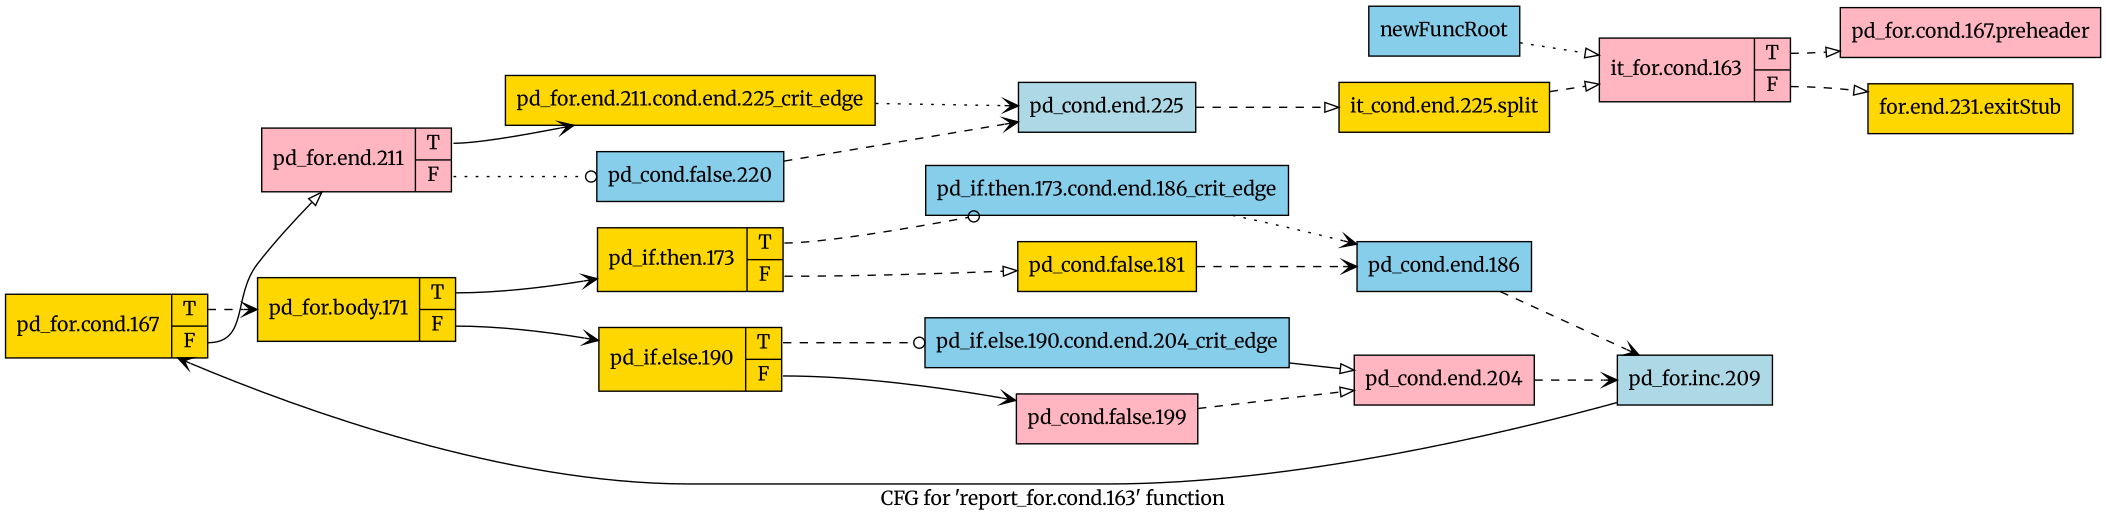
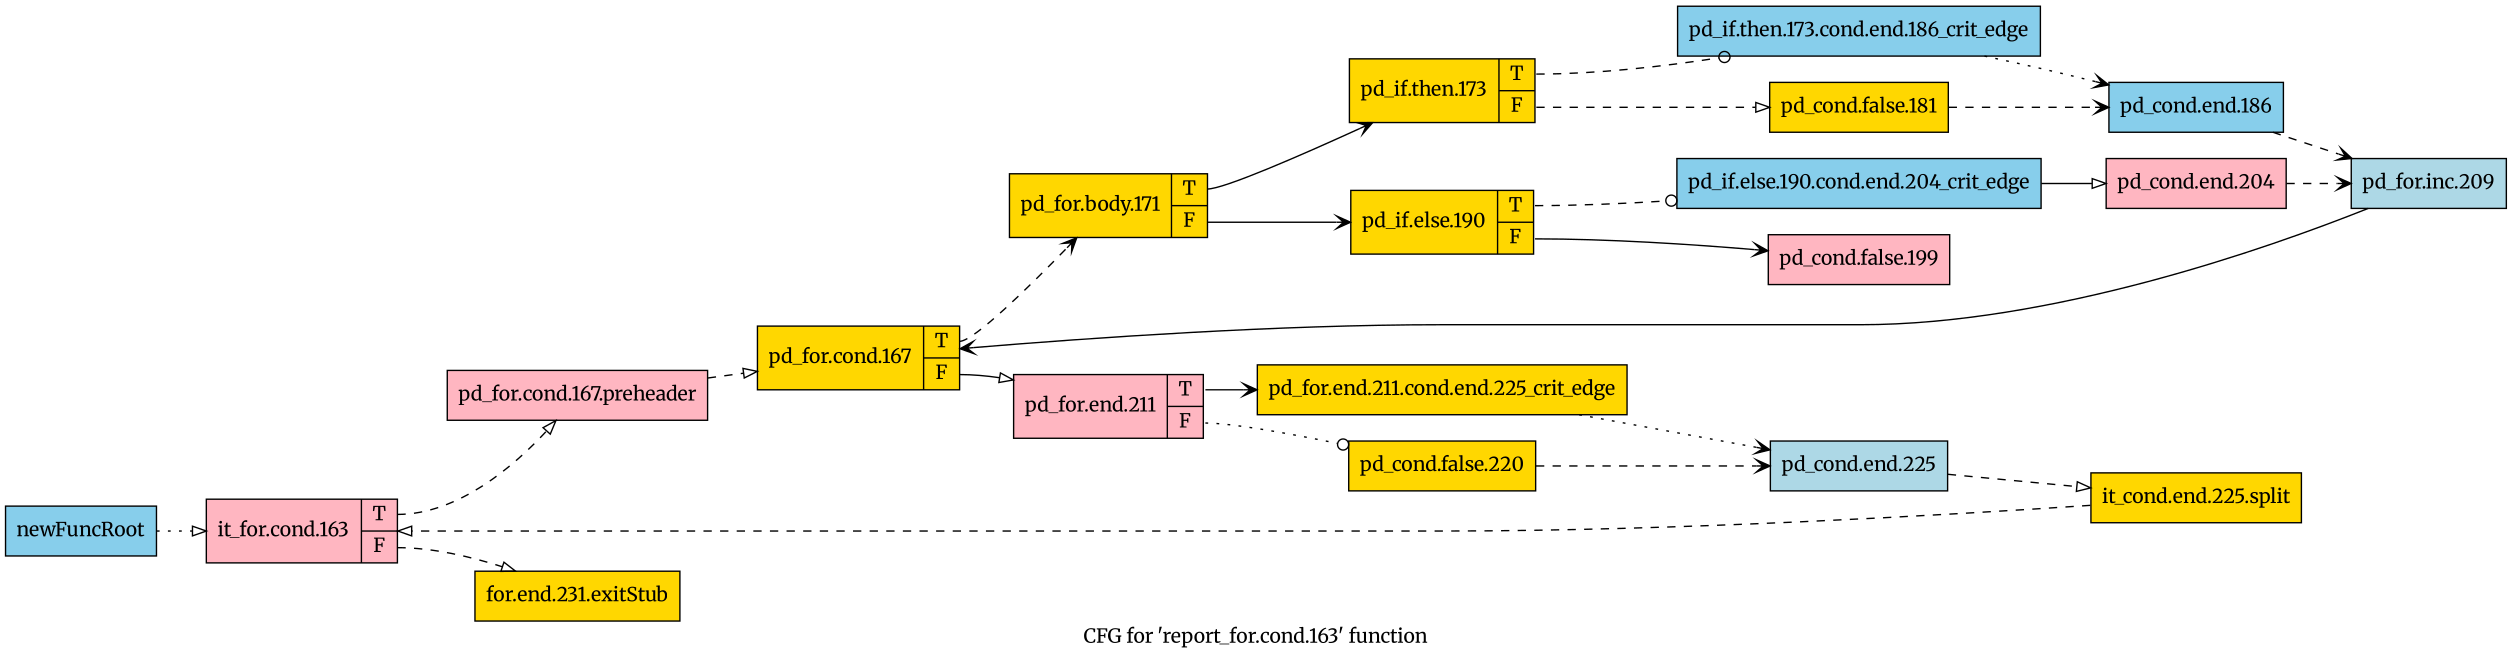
(690, 177) -> (1442, 466)
none -> (726, 376)
(1269, 400) -> none
